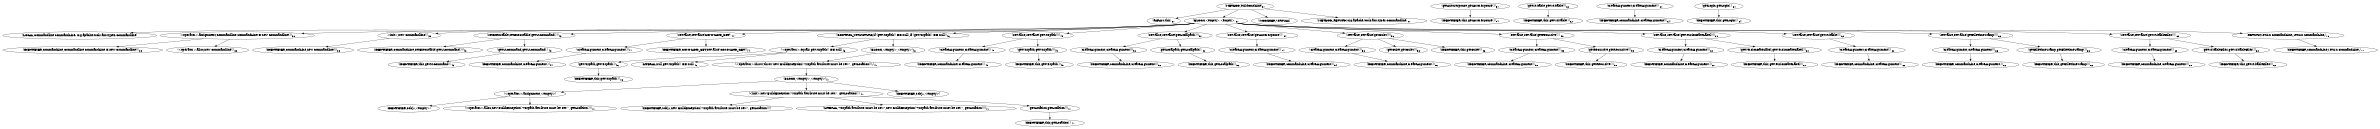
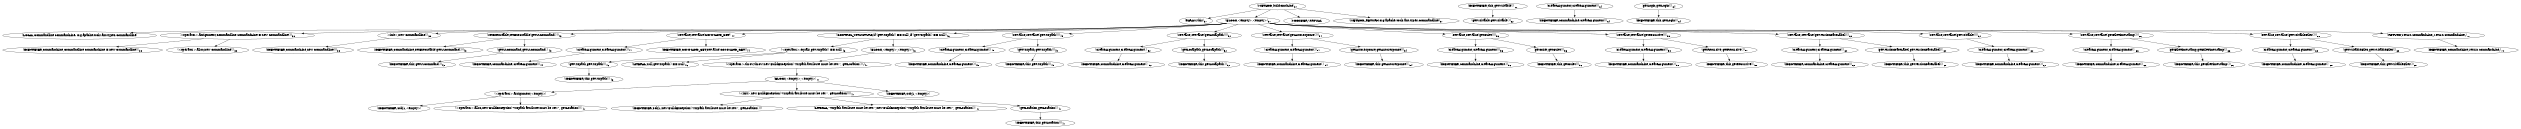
(1548, 13) -> (1493, 13)
none -> (1335, 43)
(1416, 43) -> (1554, 56)
